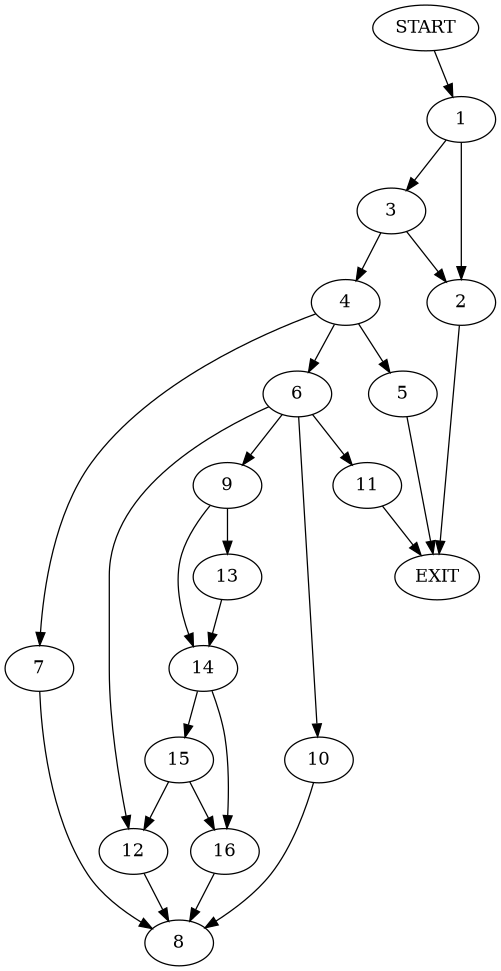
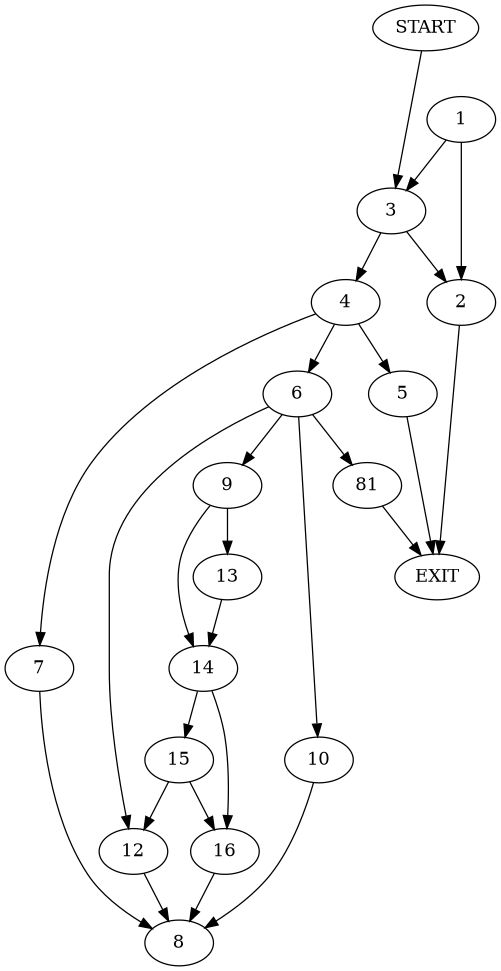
(441, 68) -> (410, 113)
(367, 485) -> (367, 485)
